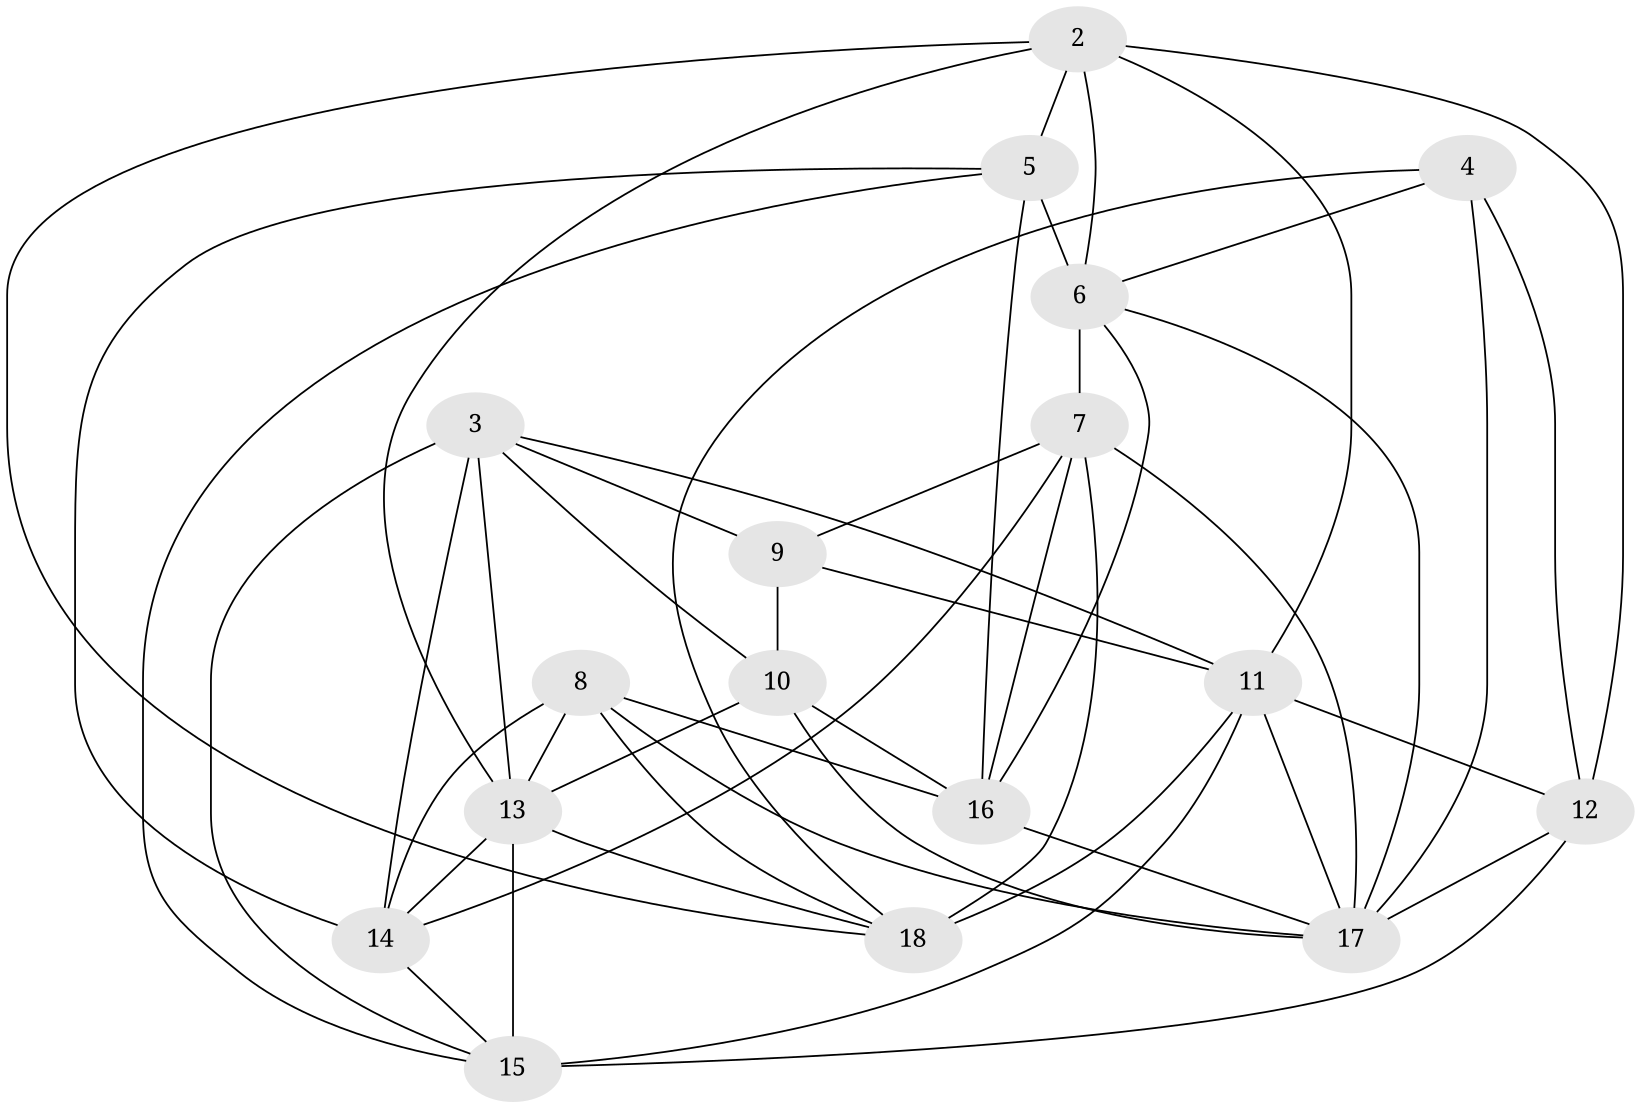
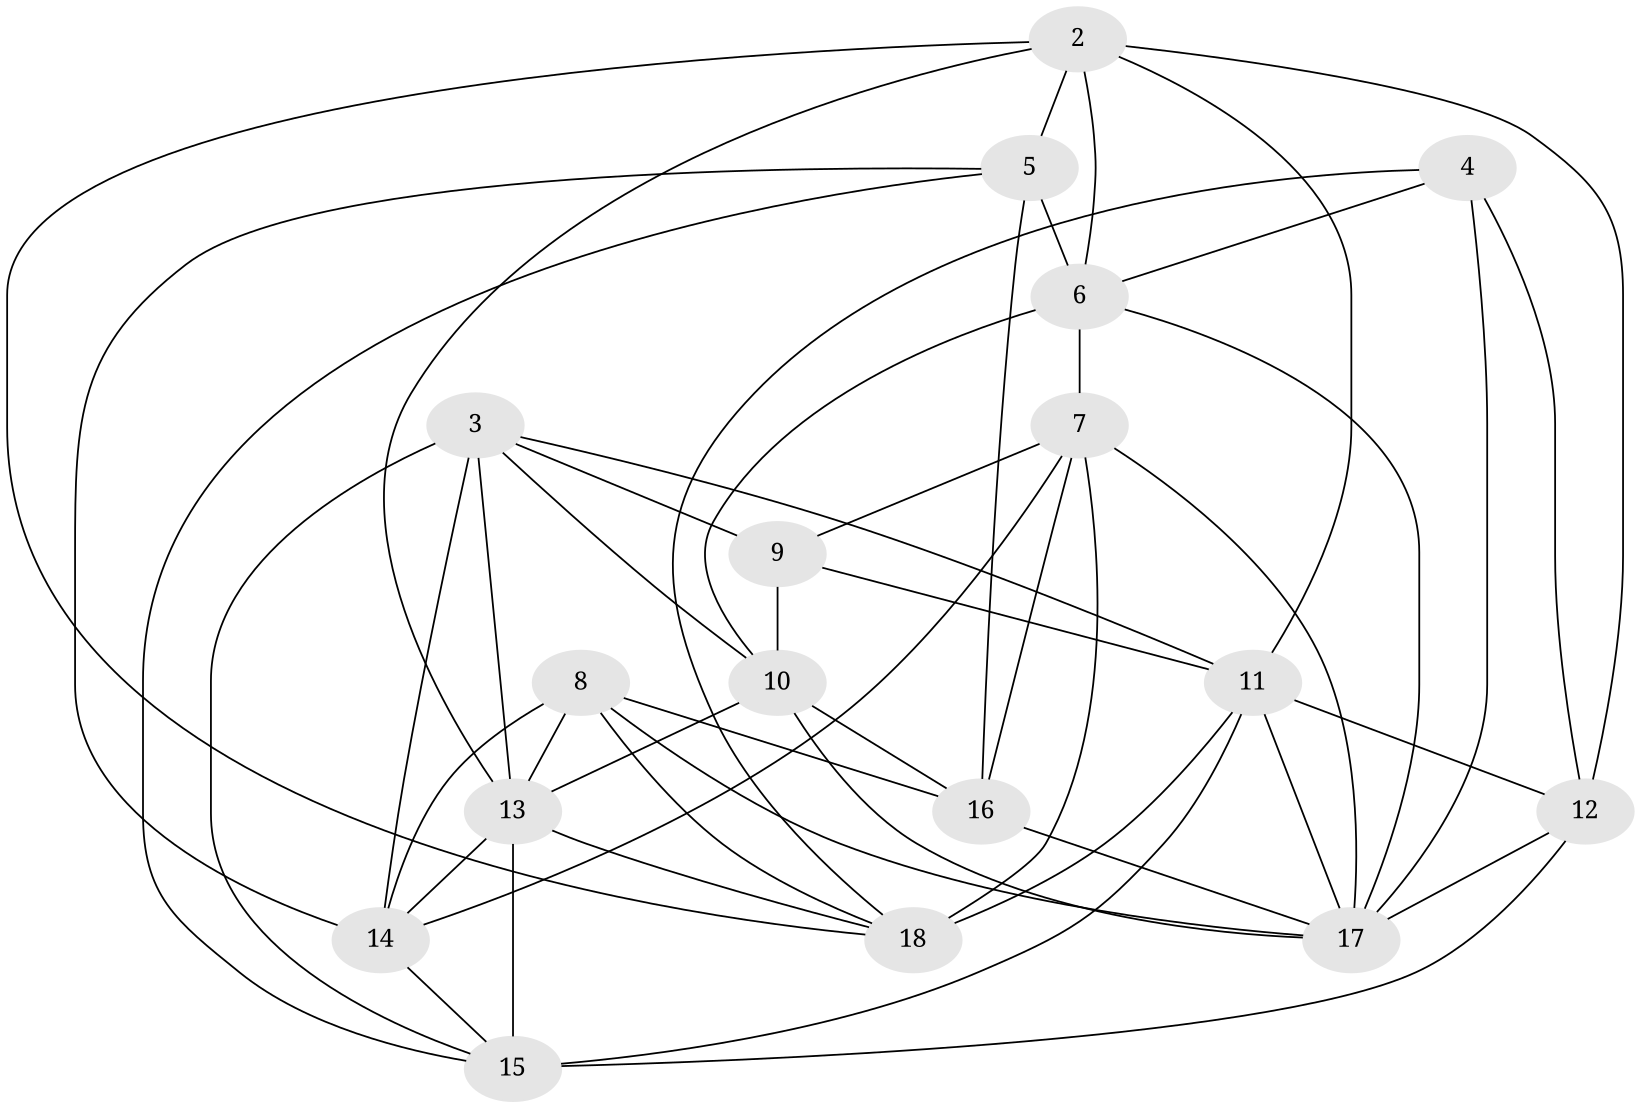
(1114, 559) -> (795, 430)
